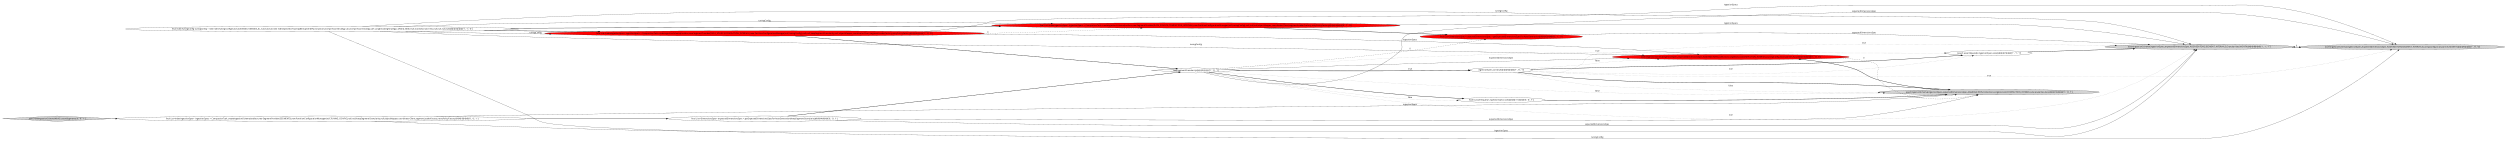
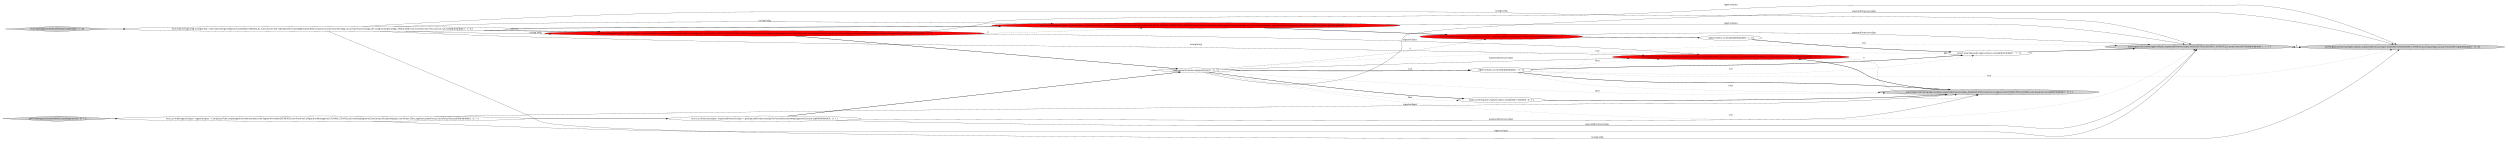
none -> (57, 29)
none -> (1731, 38)
